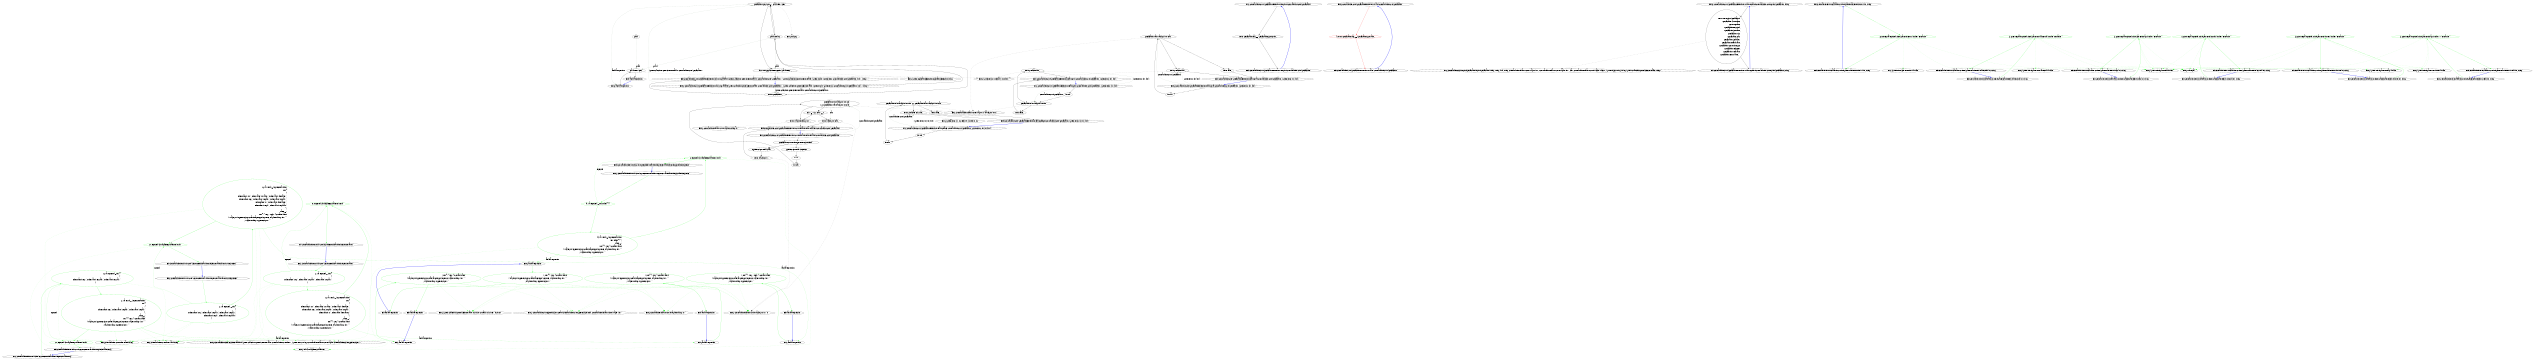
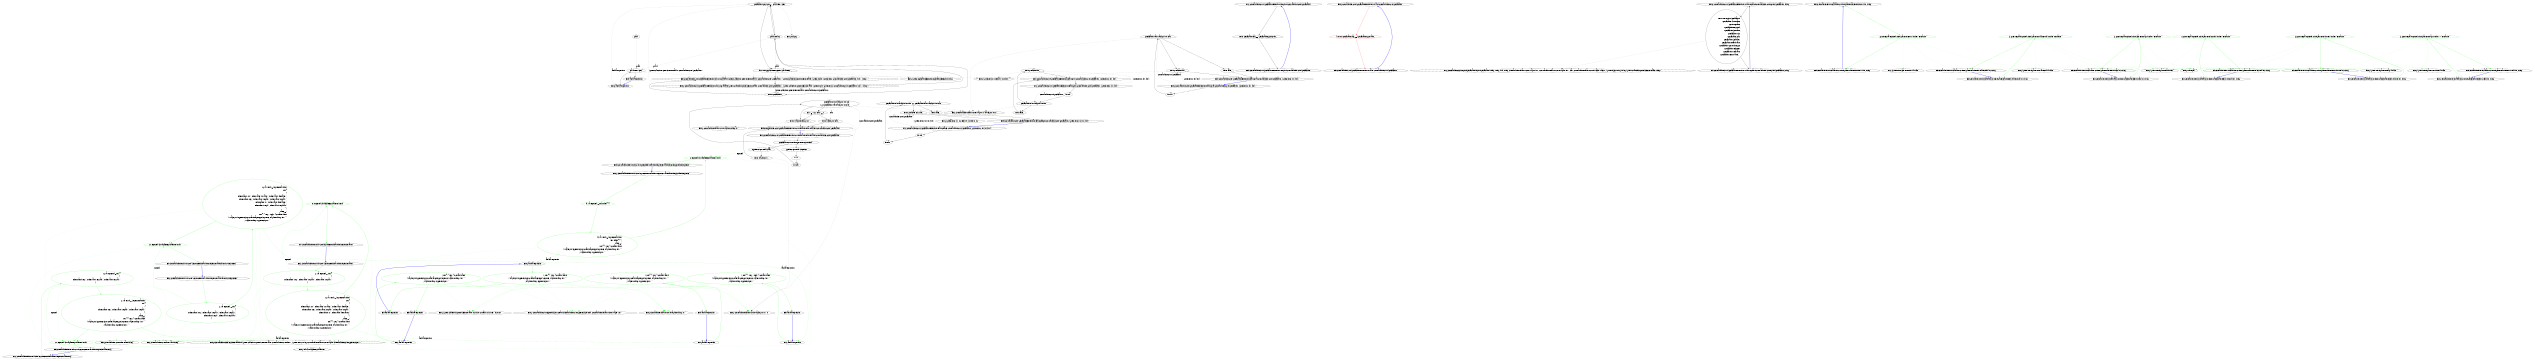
(622, 161) -> (735, 154)
